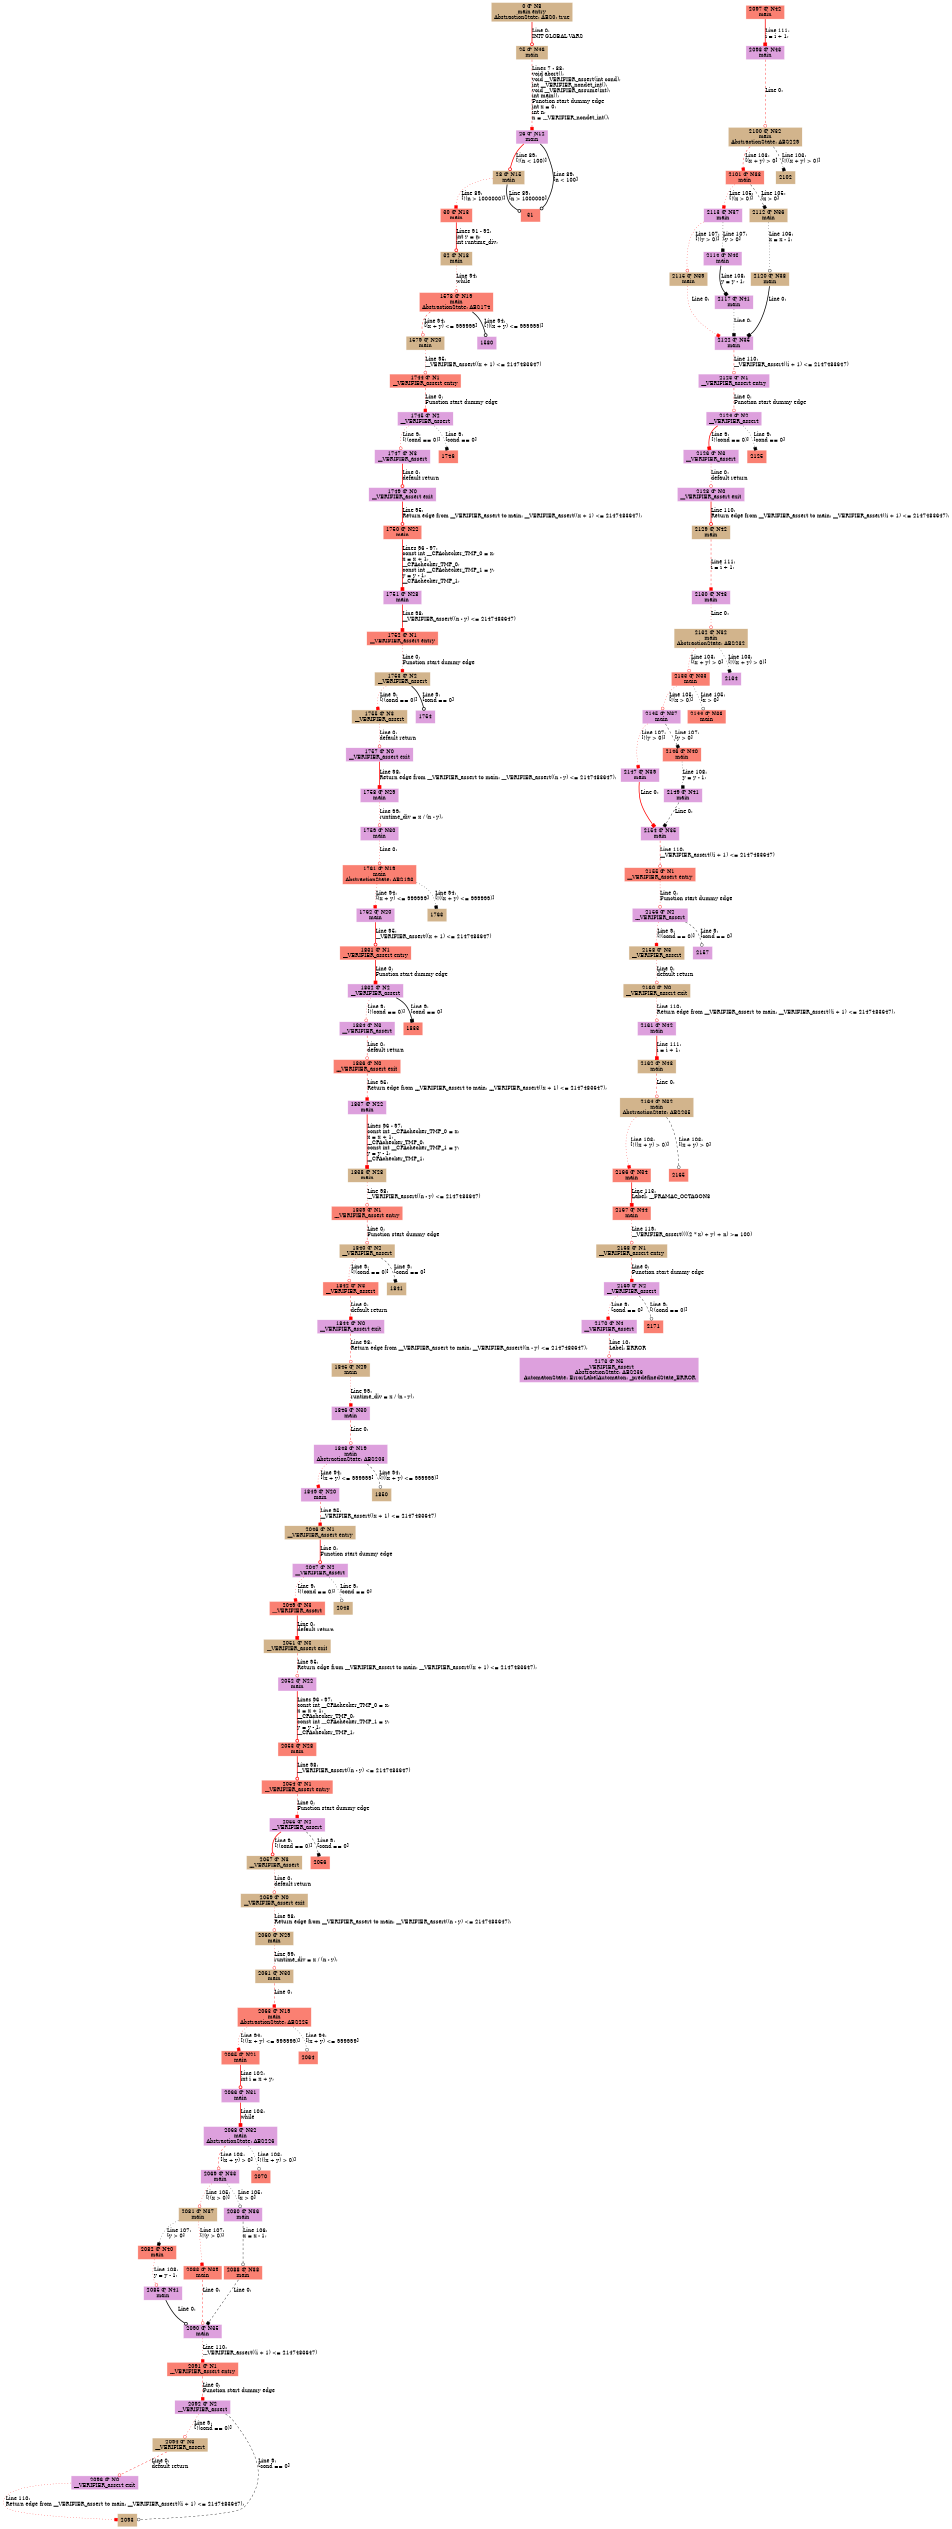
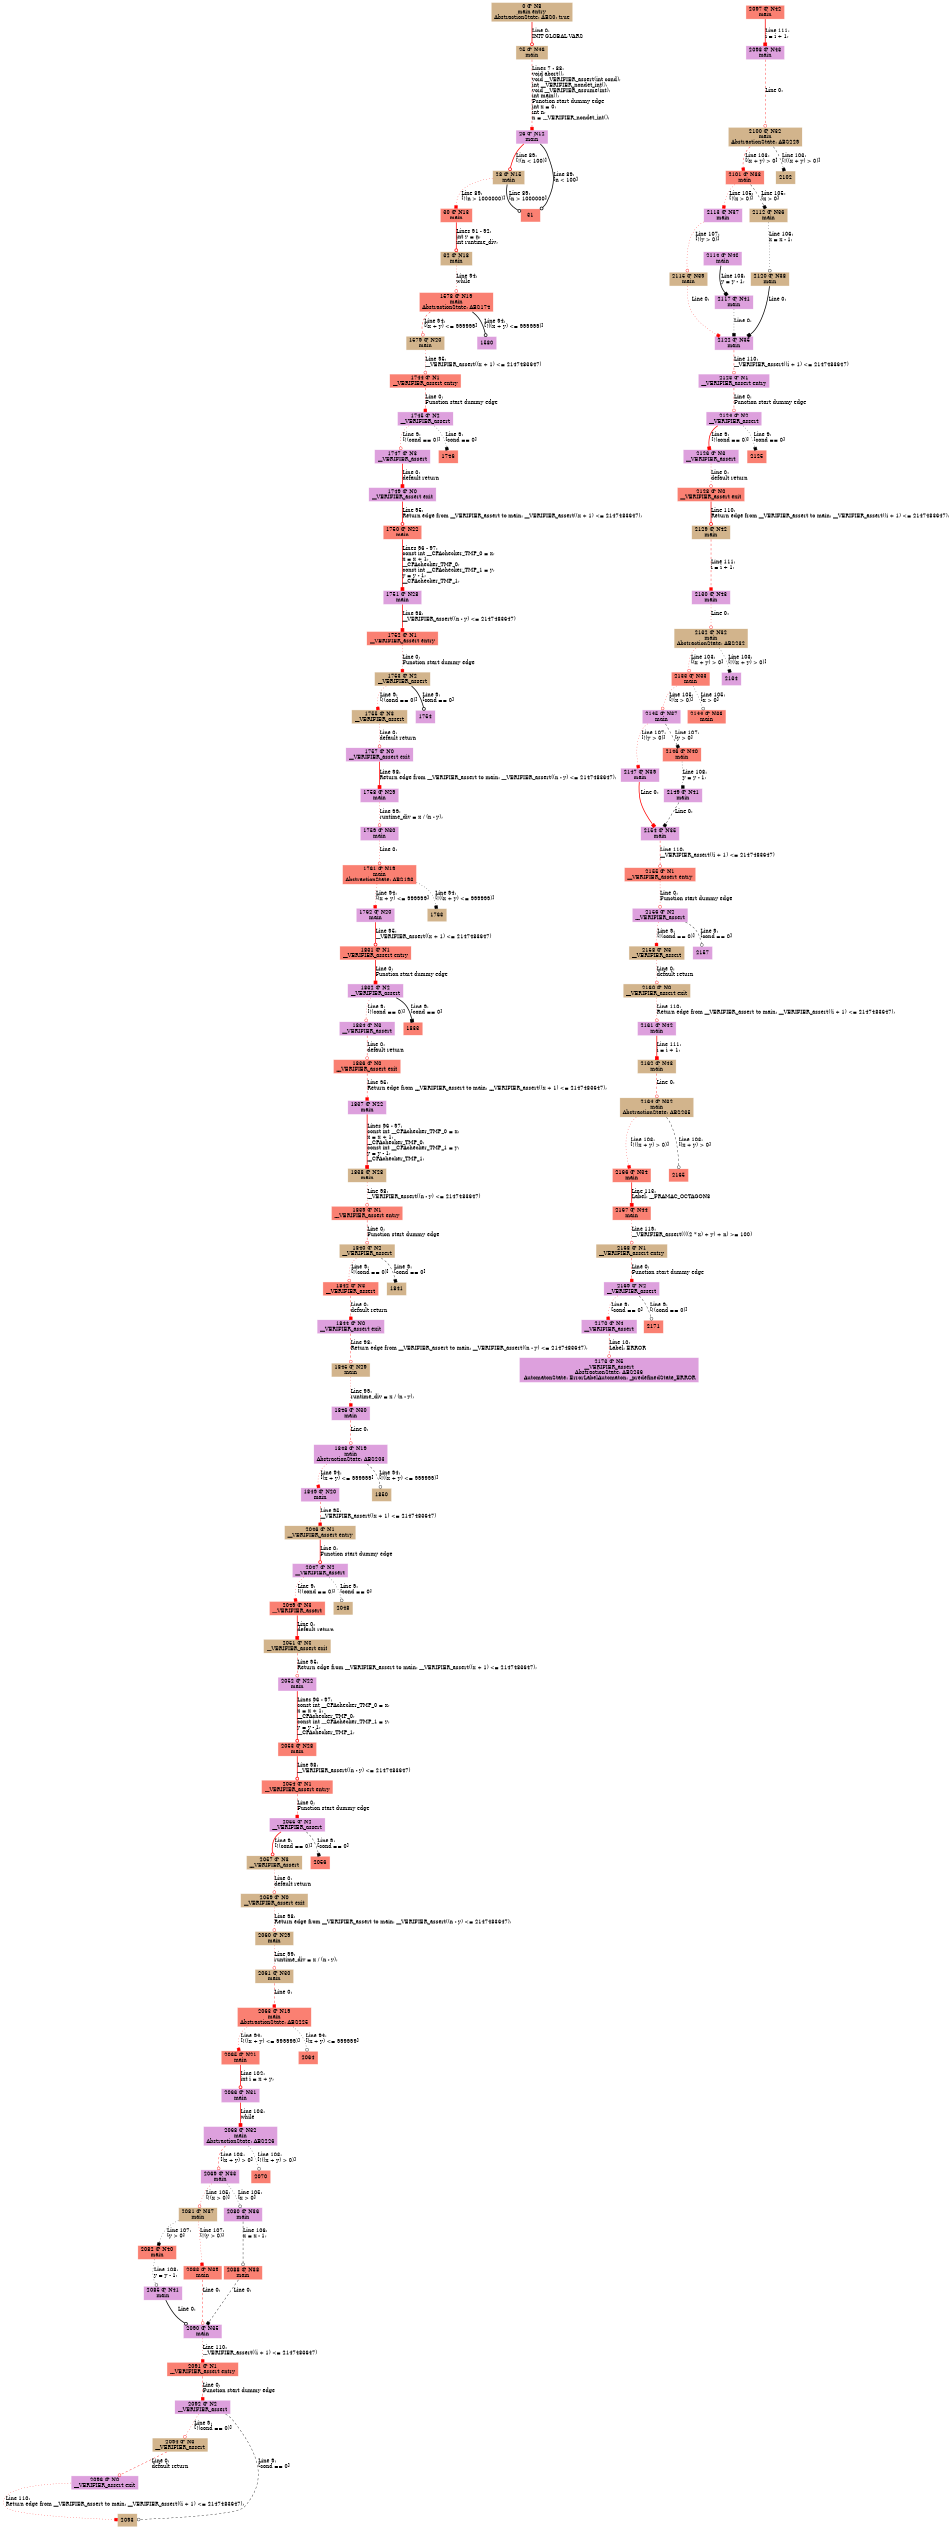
(723, 235) -> none
(402, 474) -> (402, 474)
(711, 495) -> (711, 495)
(153, 2272) -> (153, 2272)
